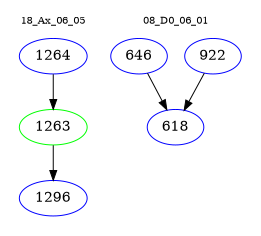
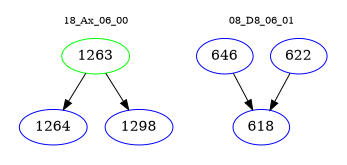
(53, 21) -> (96, 21)
(176, 21) -> (262, 21)
(213, 56) -> (299, 56)
(53, 87) -> (77, 87)
(53, 198) -> (139, 127)
